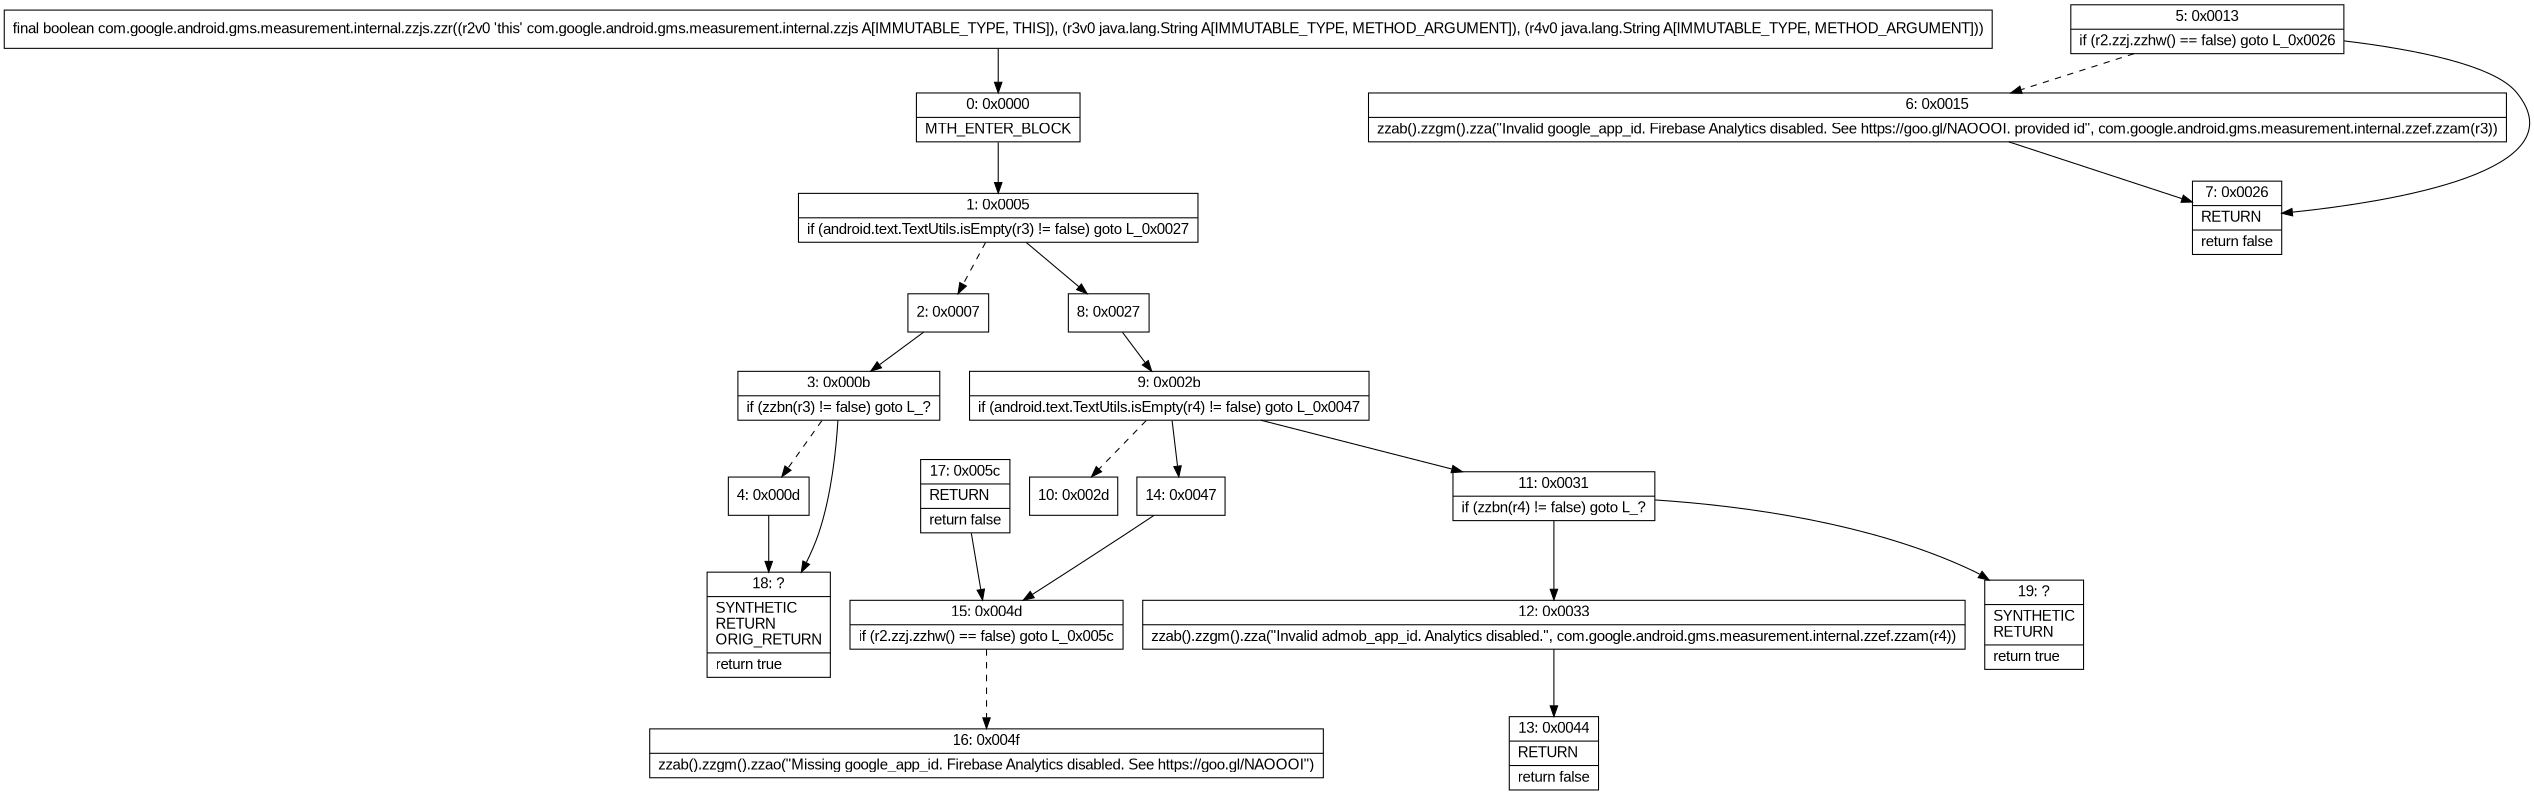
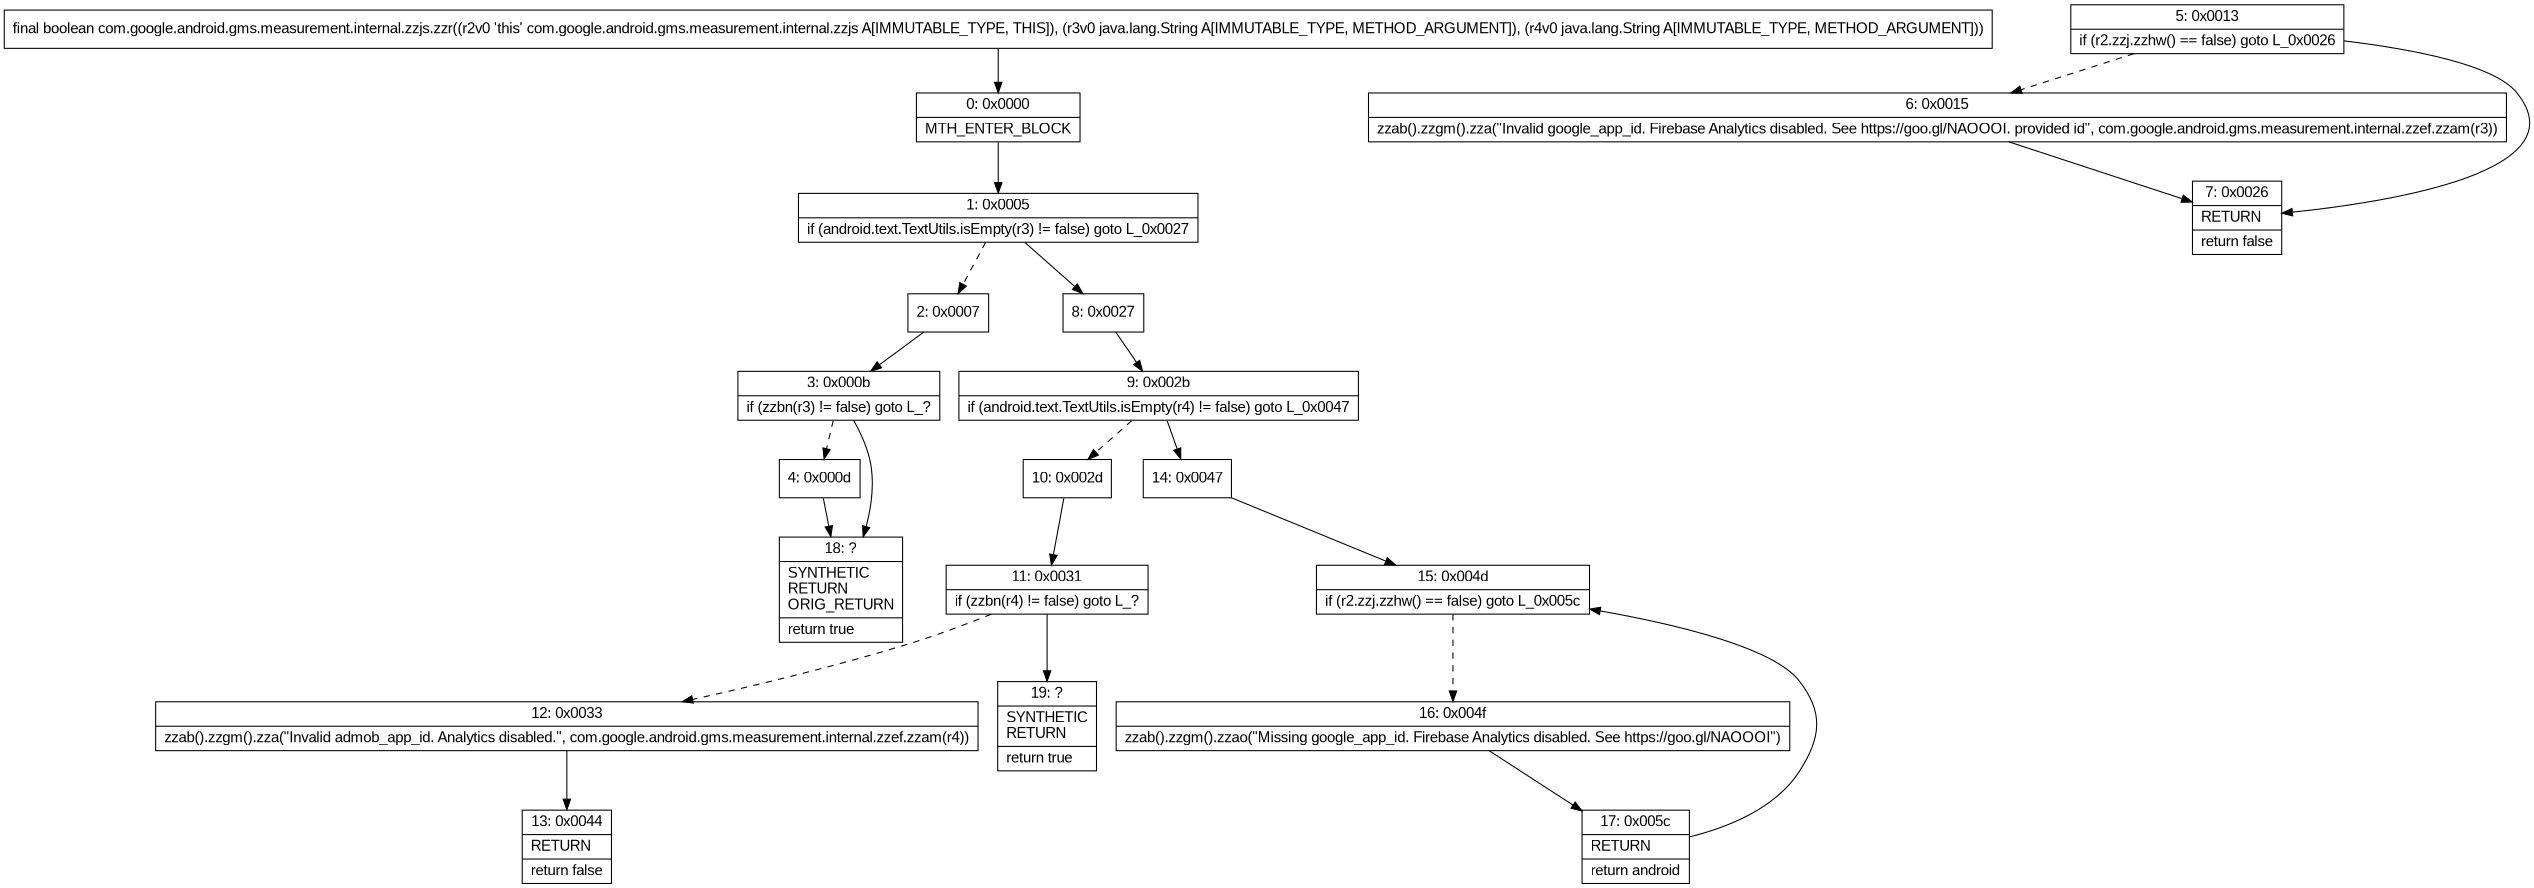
(1356, 445) -> (1059, 526)
(965, 520) -> (1636, 871)
(1554, 555) -> (844, 663)
none -> (1531, 778)
